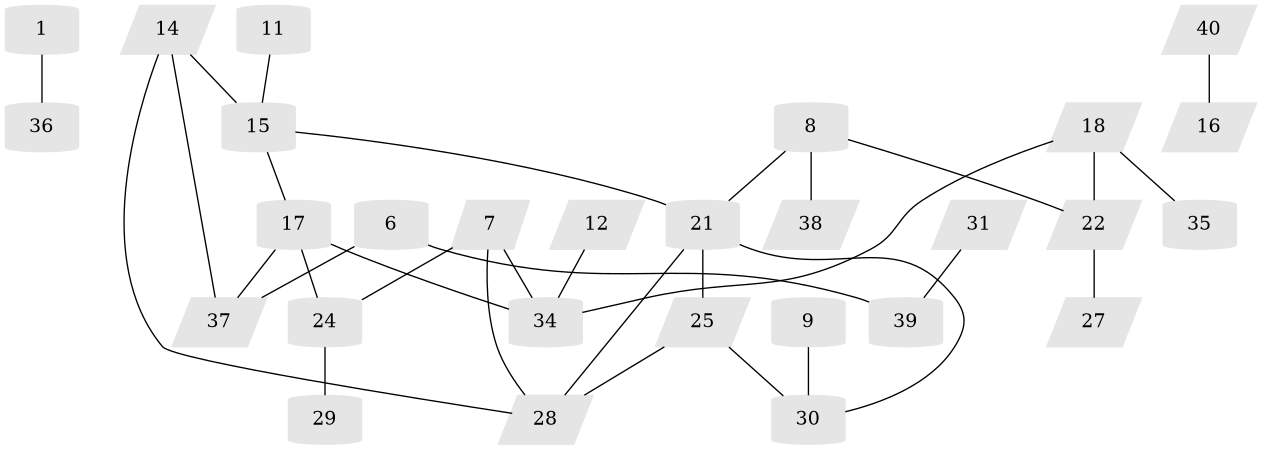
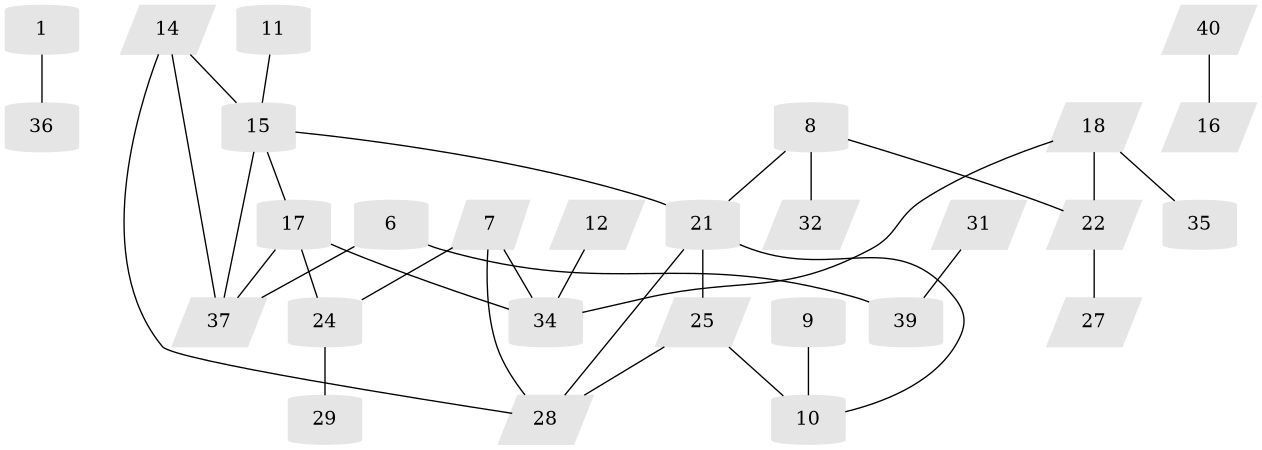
none -> (239, 225)
(811, 225) -> (811, 225)
(808, 420) -> (808, 420)
